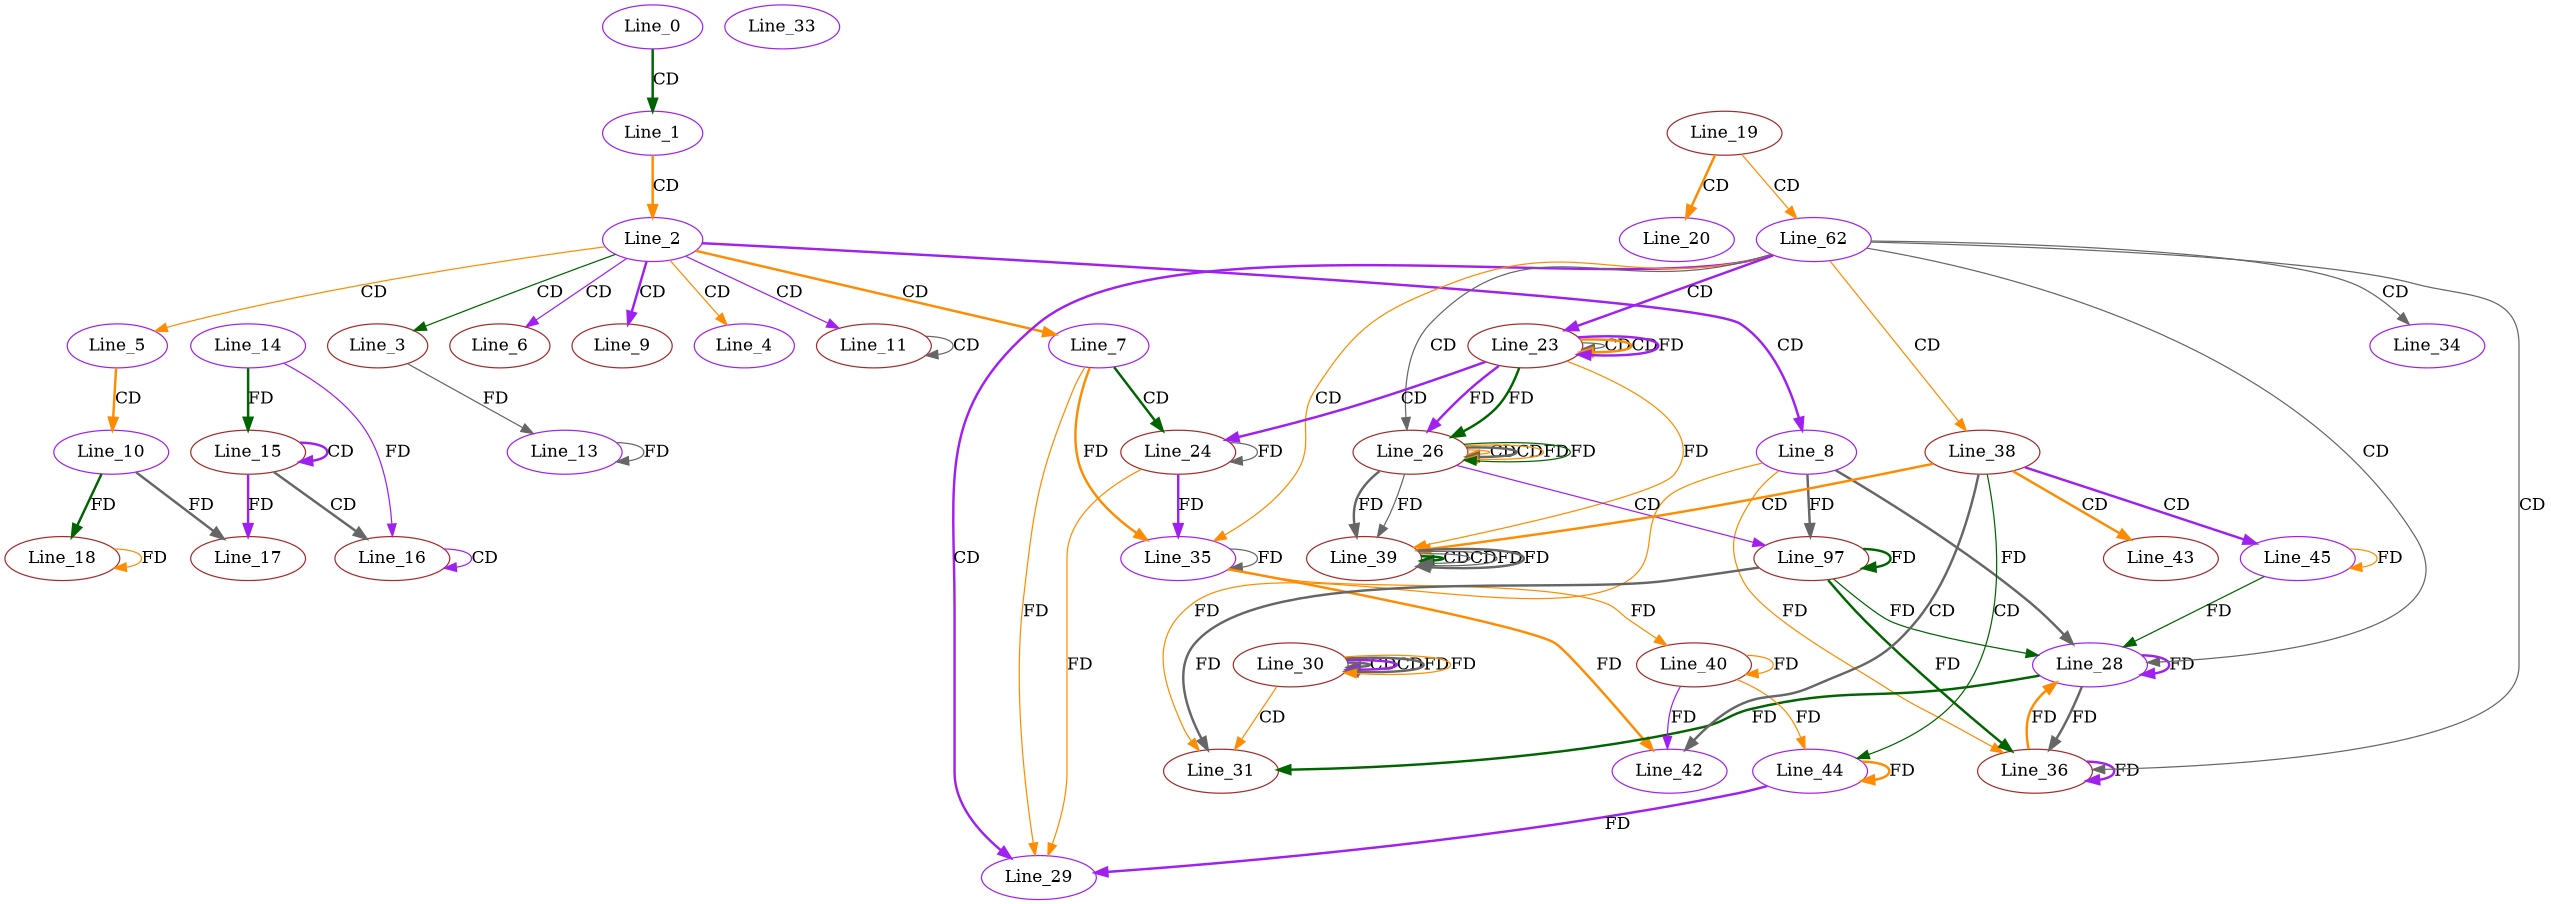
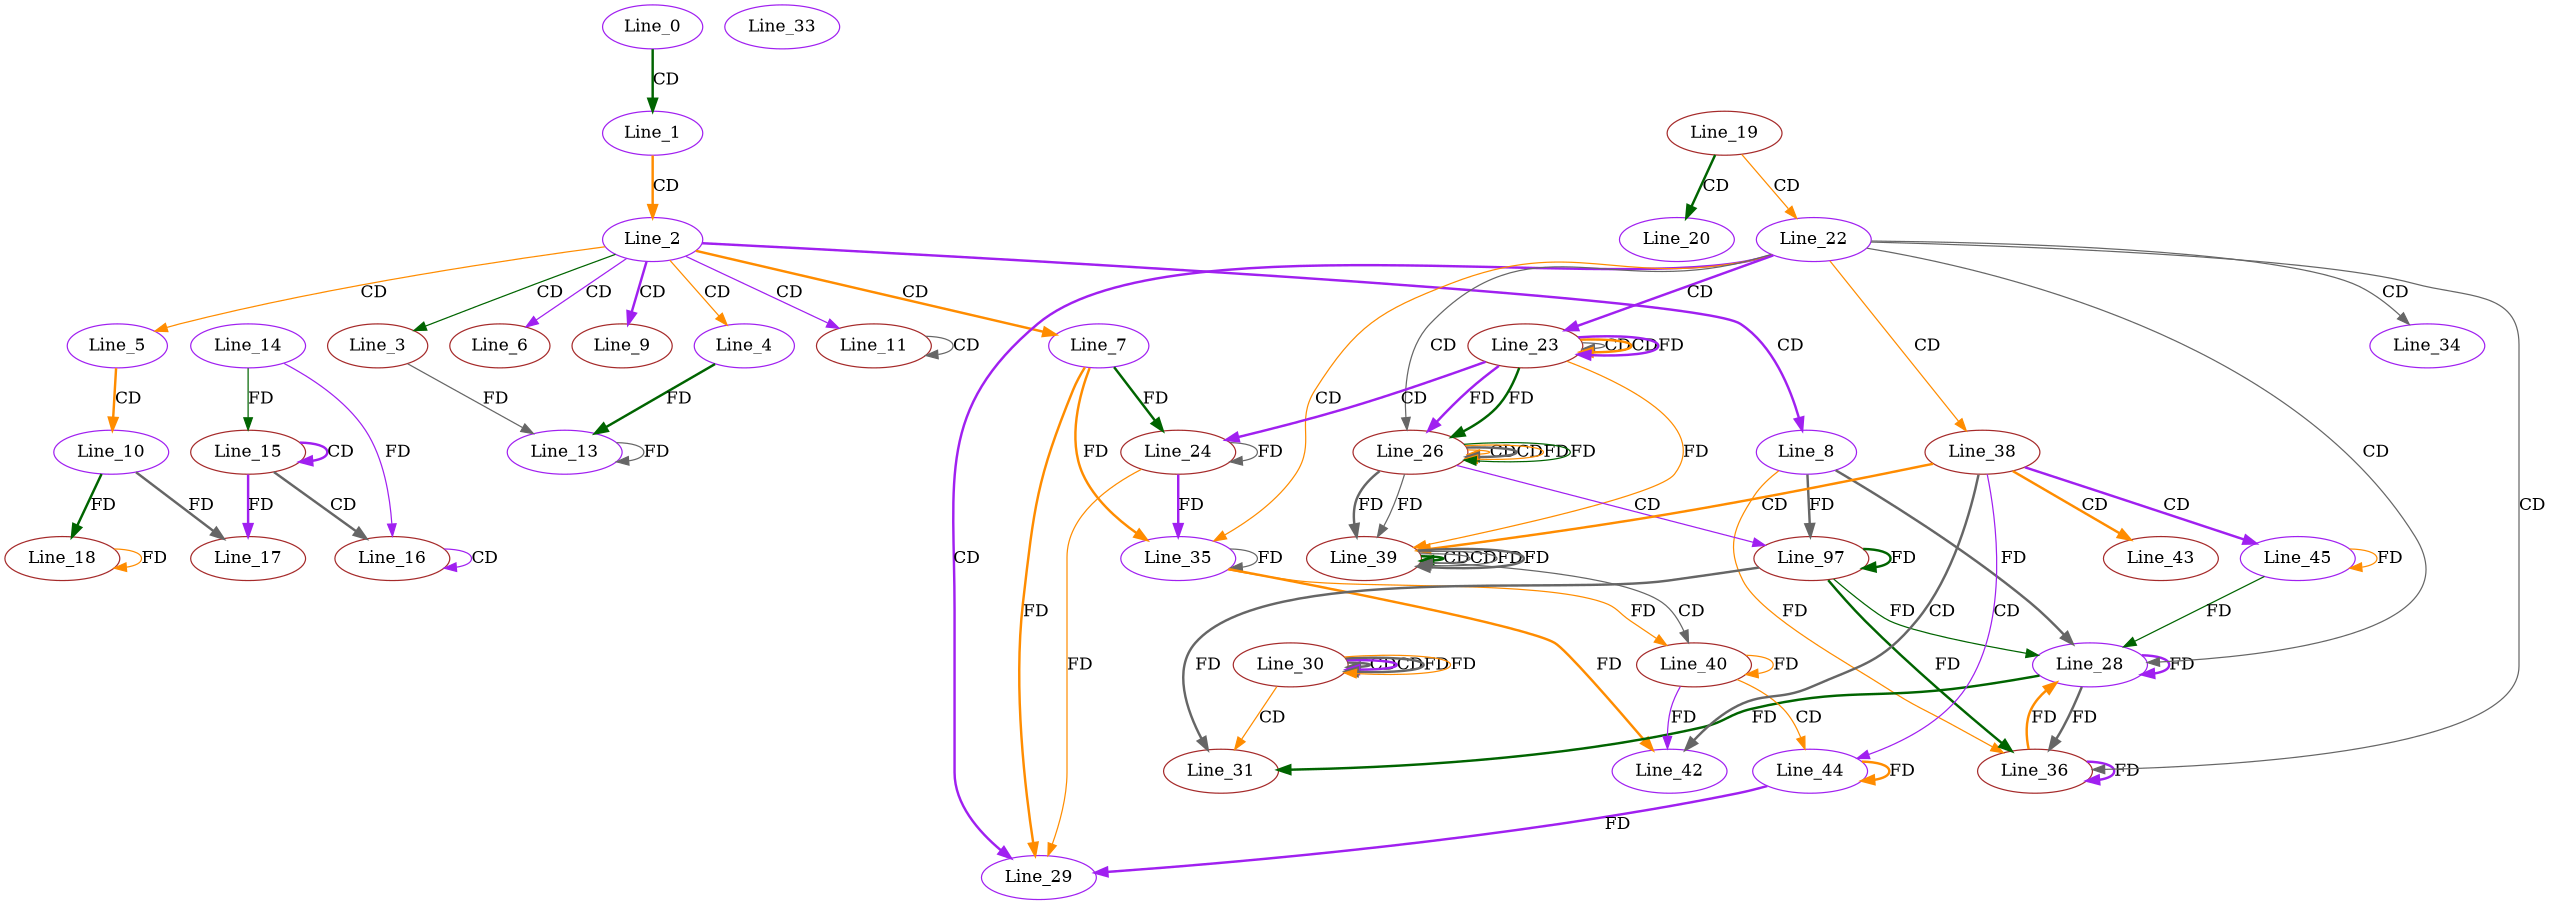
(1703, 181) -> (1703, 181)
(1814, 240) -> (1814, 240)
(248, 393) -> (248, 393)
none -> (660, 396)
(1156, 399) -> (1156, 399)
none -> (1562, 574)
(1452, 594) -> none
(1023, 601) -> (1023, 601)
(1989, 634) -> (1989, 634)
(1809, 718) -> (1809, 718)
